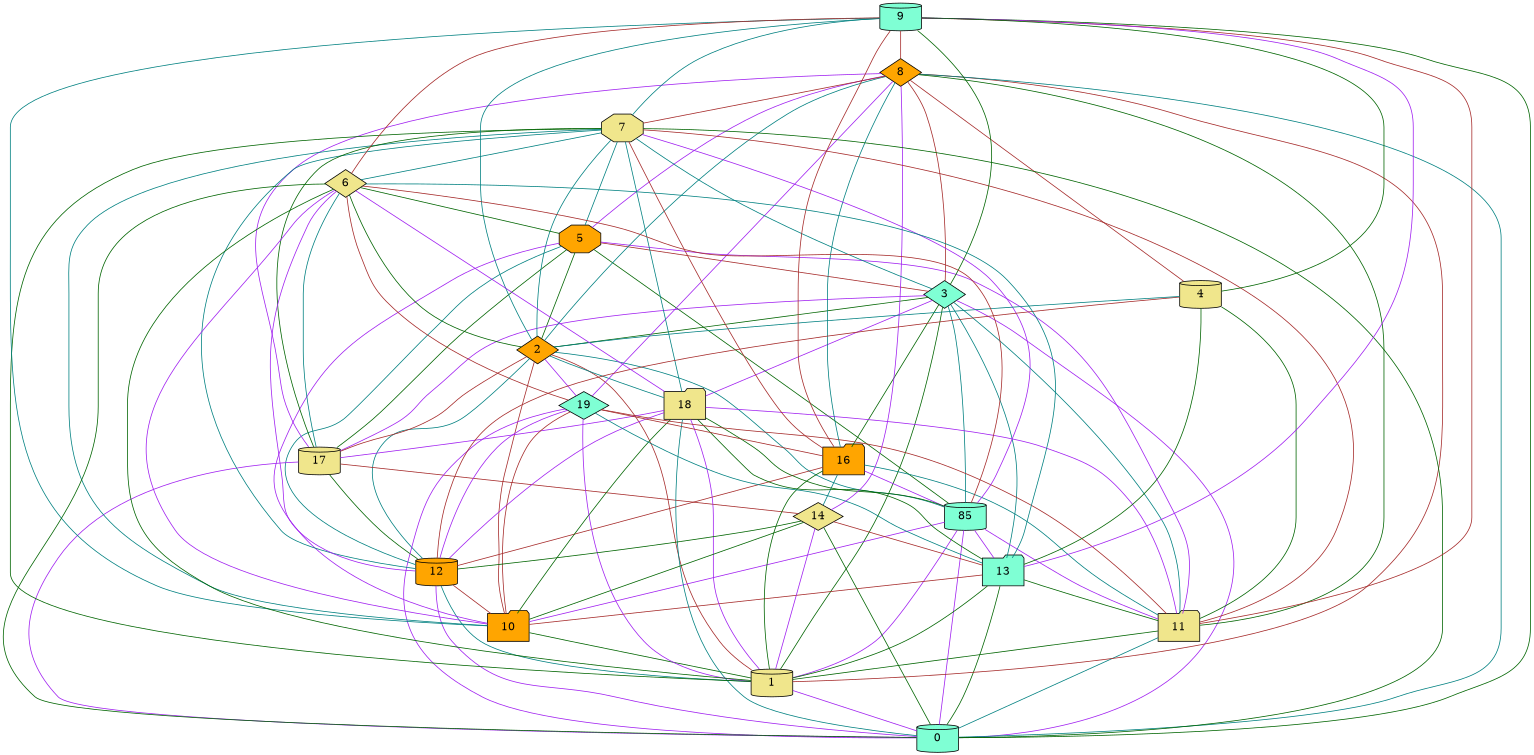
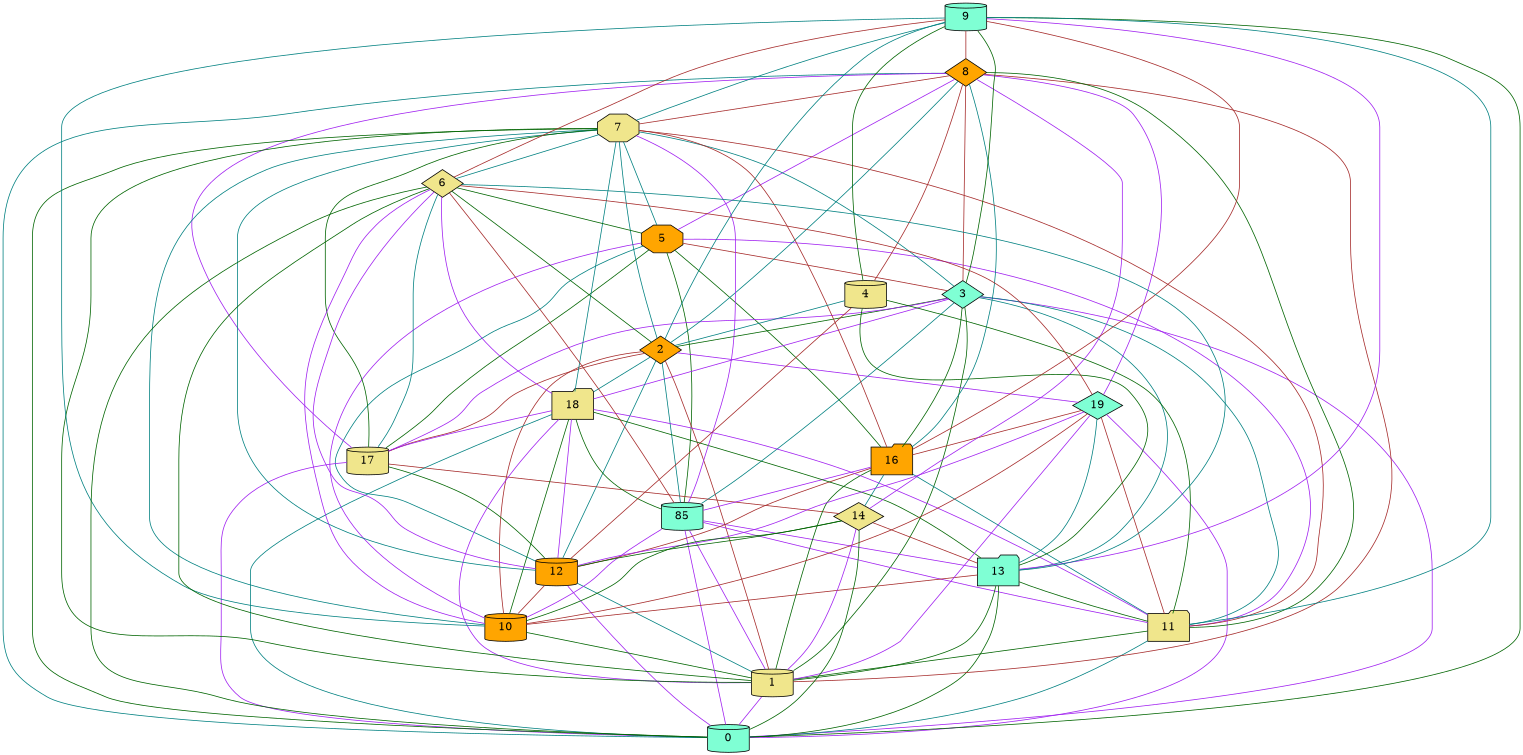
(1472, 180) -> (1491, 220)
(558, 296) -> (777, 340)
(508, 627) -> (506, 627)
